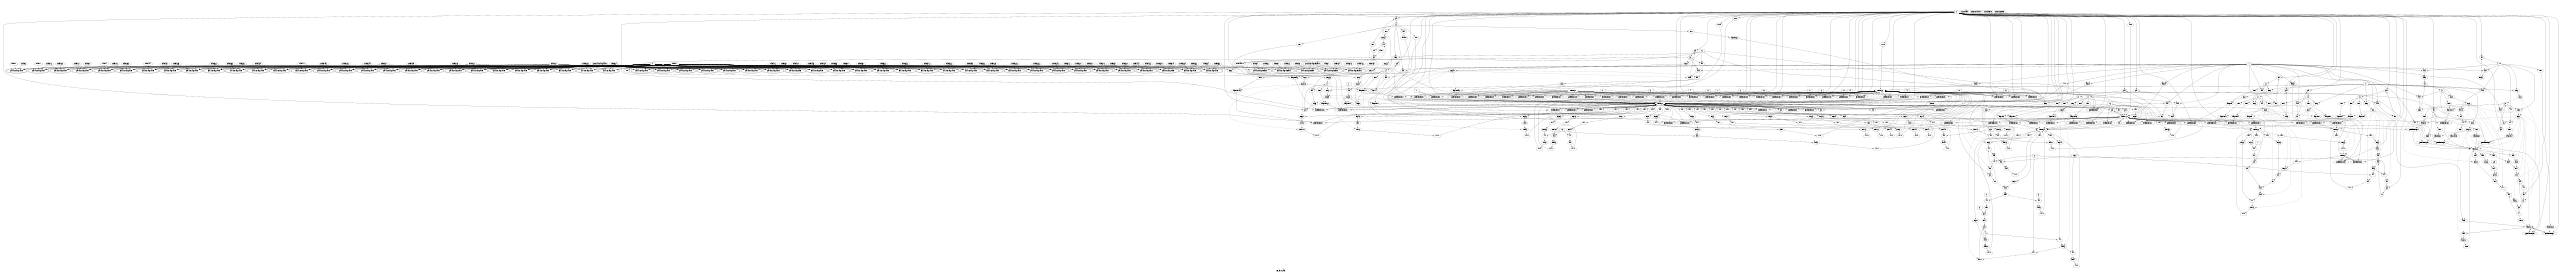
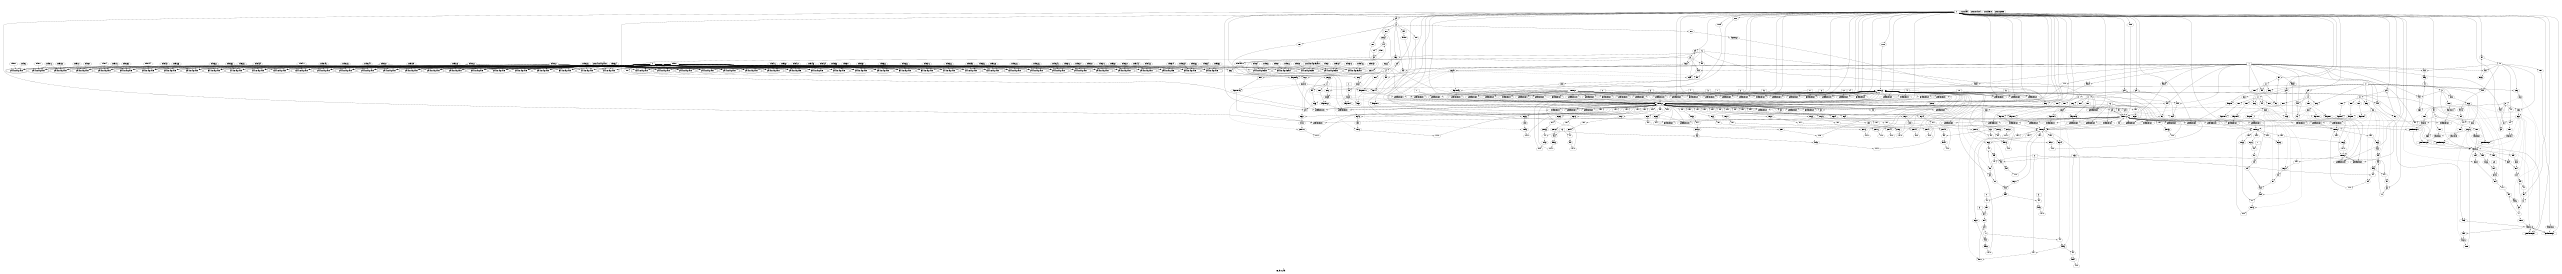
(1159, 64) -> none
